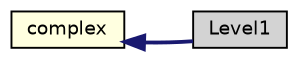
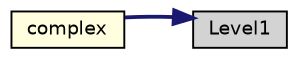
(169, 42) -> (149, 17)
